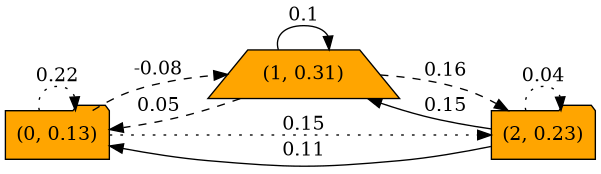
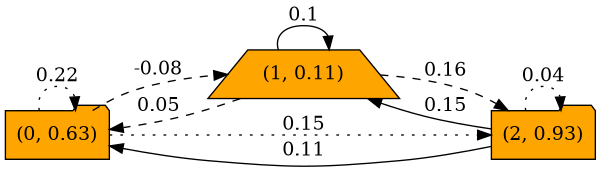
(304, 74) -> (304, 74)
(57, 135) -> (57, 135)
(543, 135) -> (543, 135)
